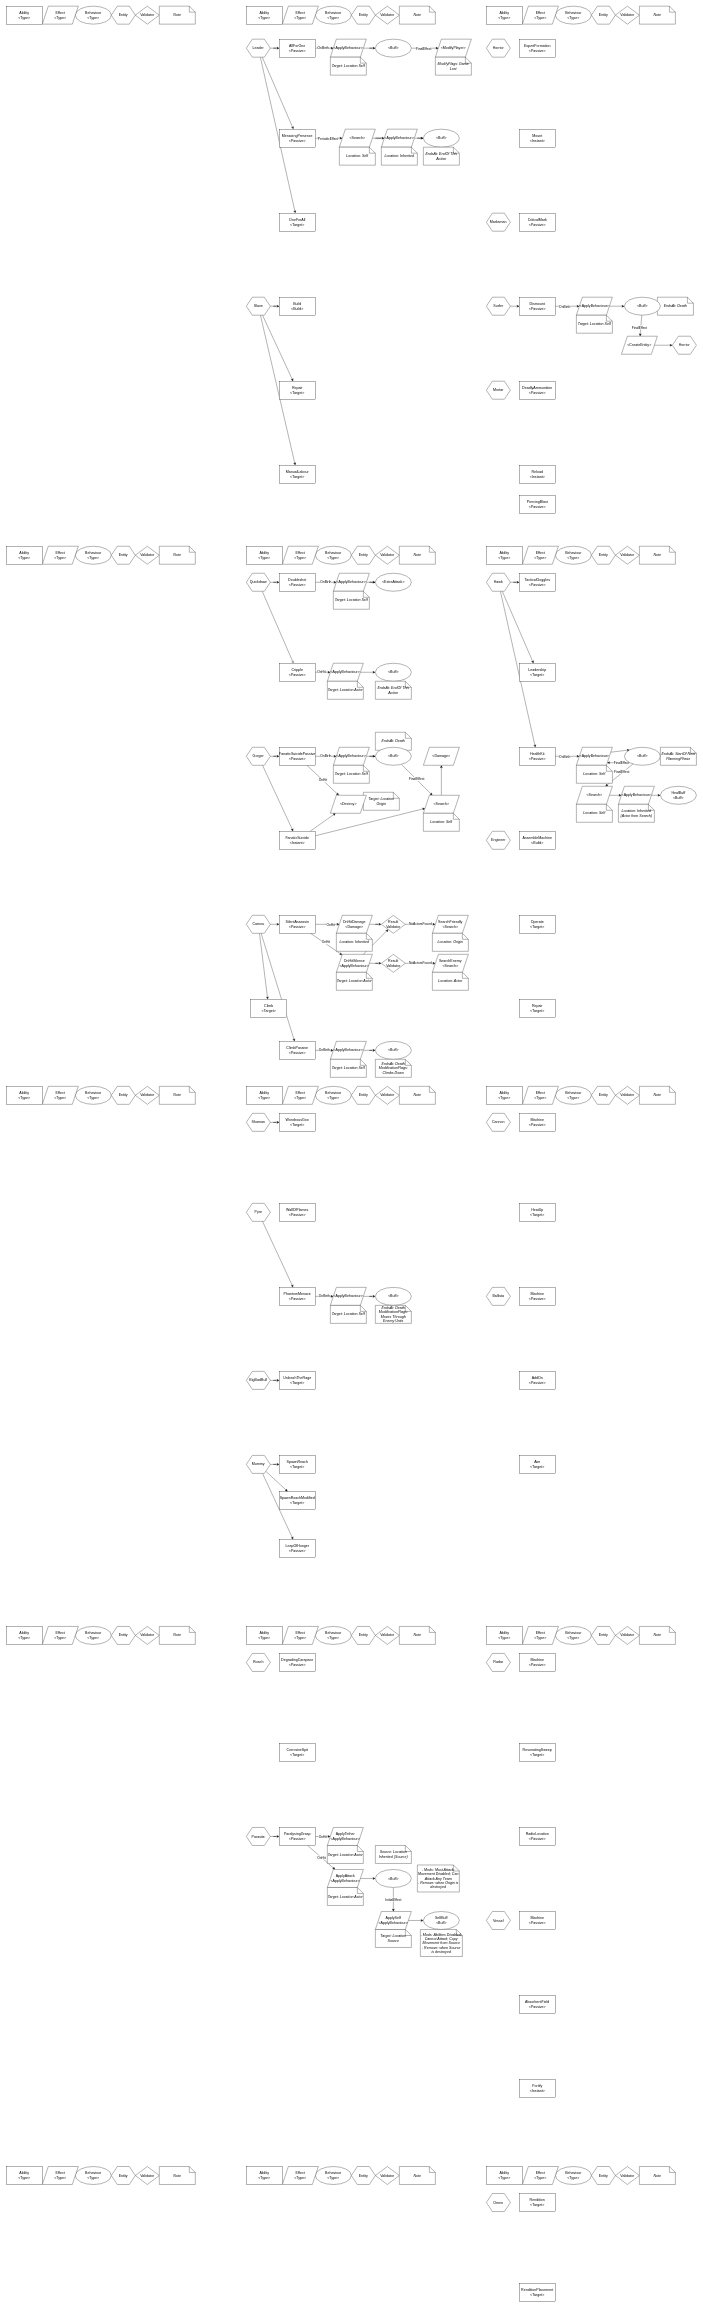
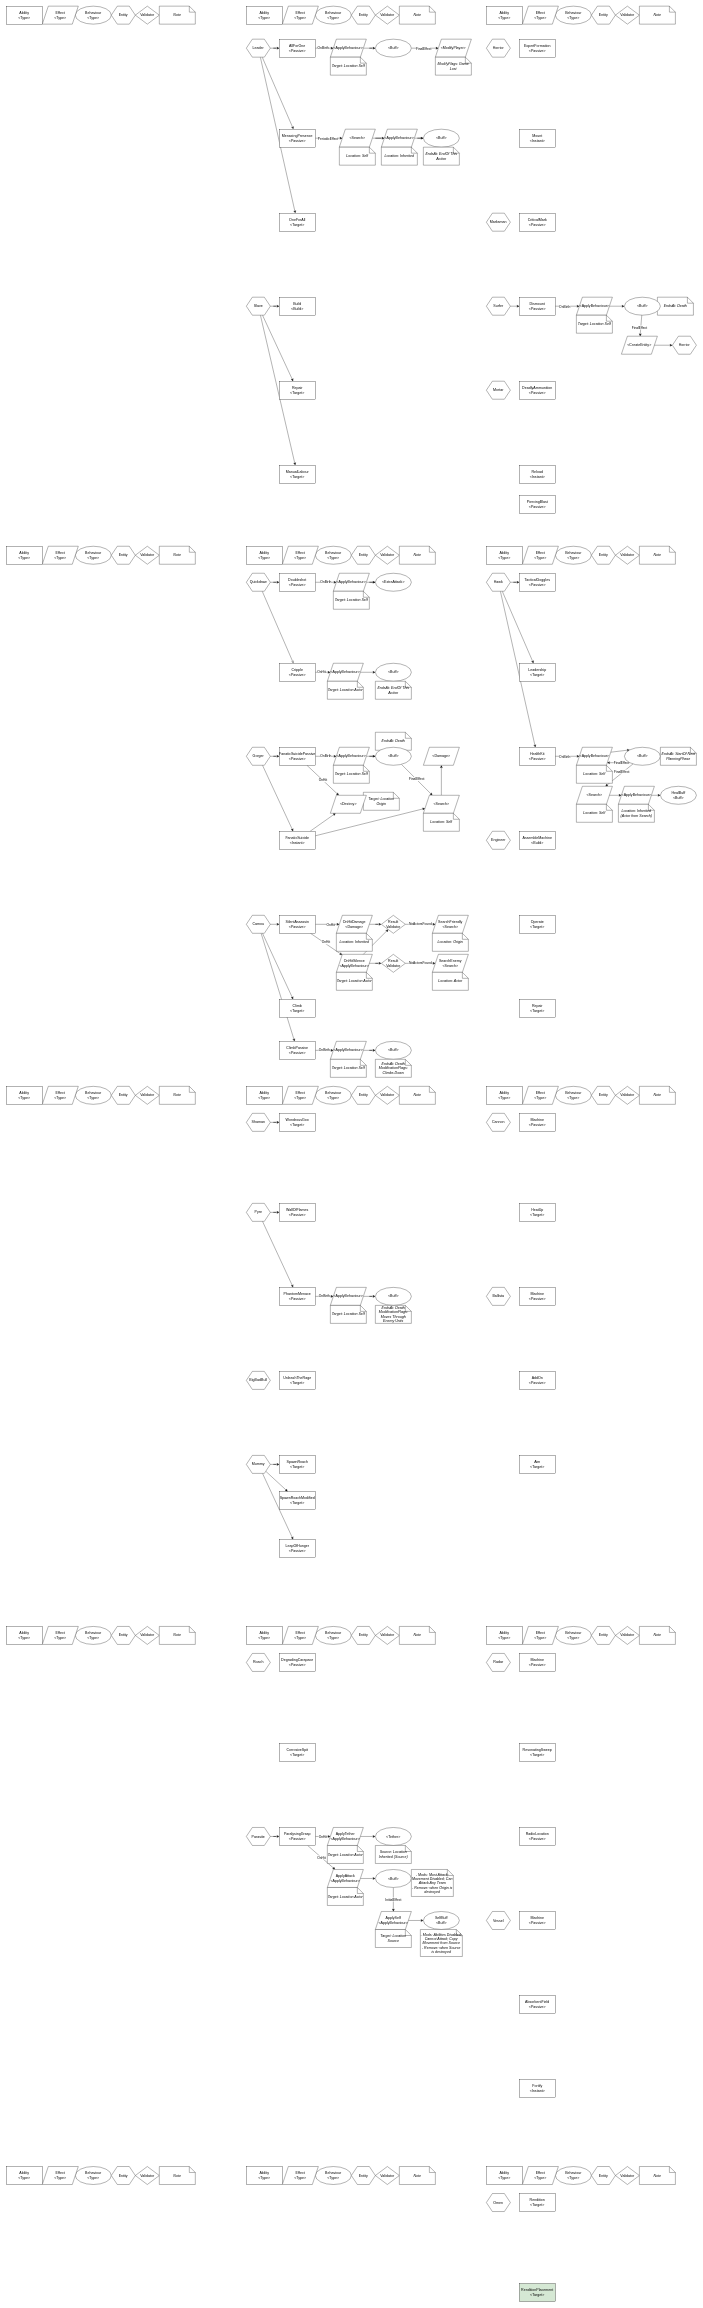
(269, 1008) -> (297, 1008)
none -> (275, 1212)
(275, 1380) -> none
none -> (372, 1836)
none -> (393, 1836)
(438, 1878) -> (432, 1883)
(537, 2292) -> (537, 2292)
